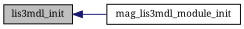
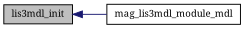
(174, 14) -> (174, 14)
